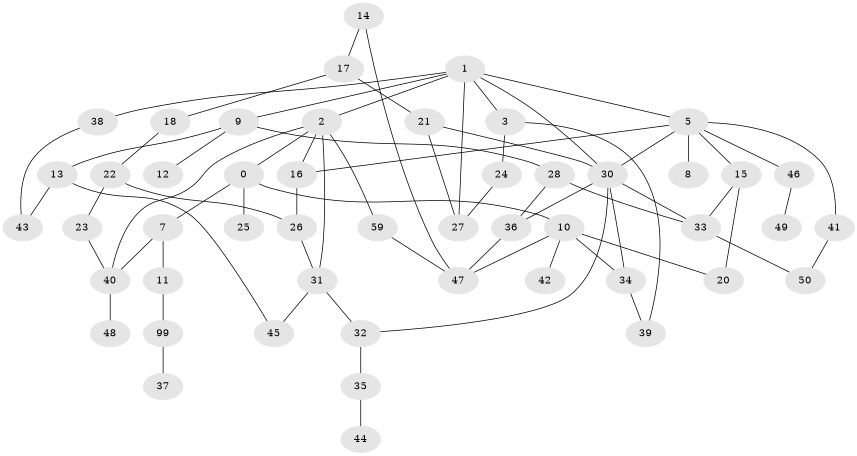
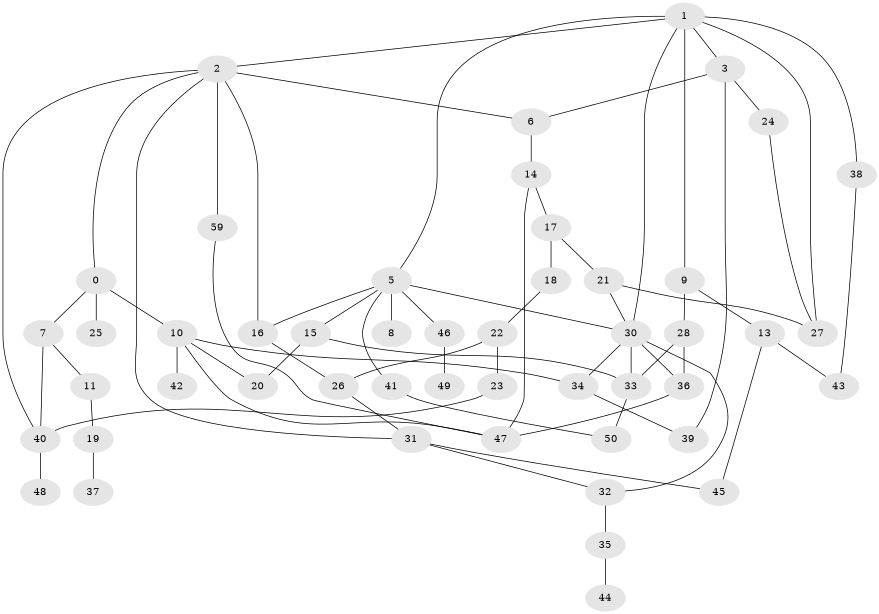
none -> (531, 122)
(163, 175) -> none
(163, 334) -> (93, 439)
